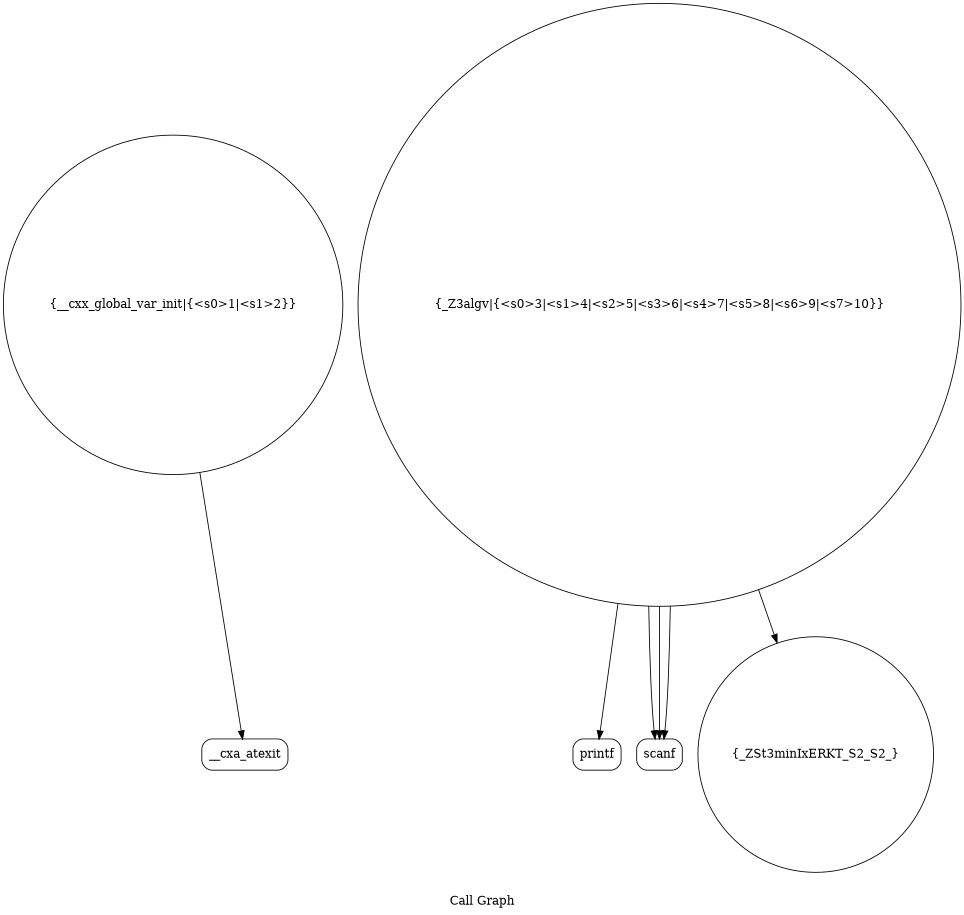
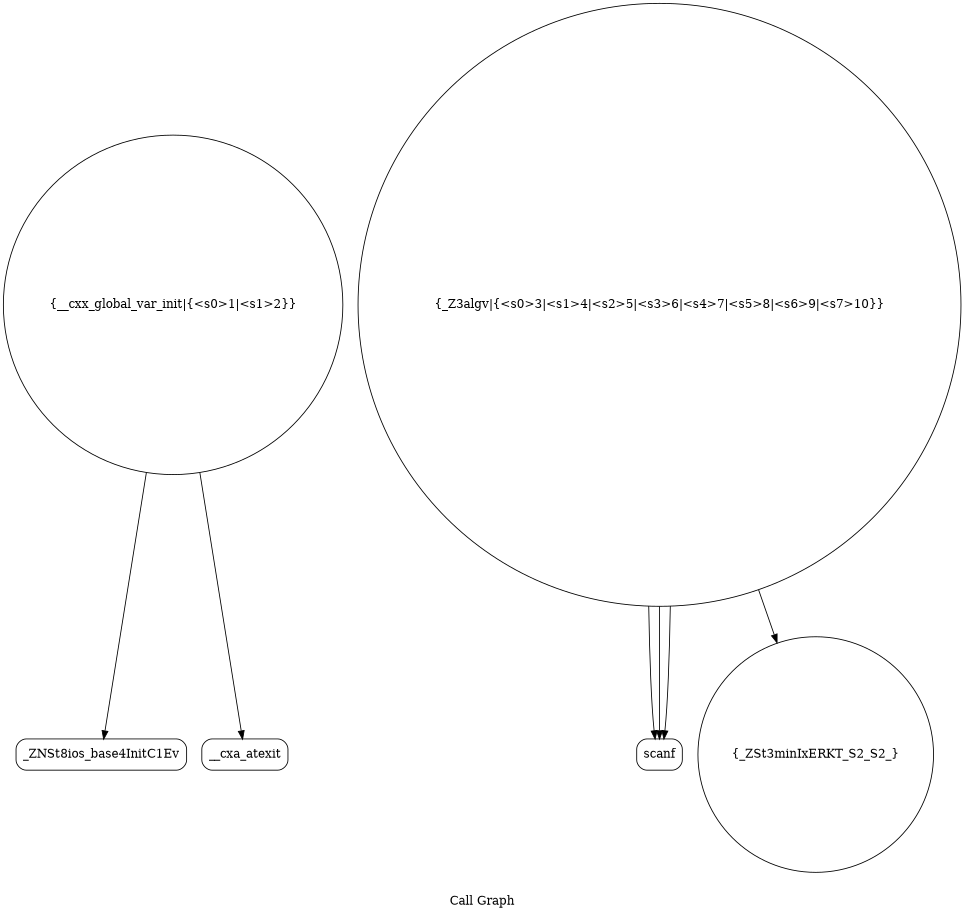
none -> (101, 755)
(597, 755) -> none
